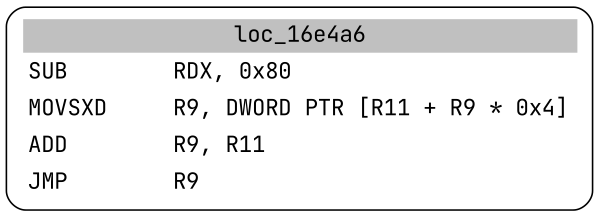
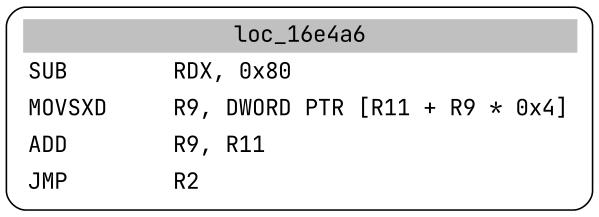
(114, 182) -> (114, 182)
